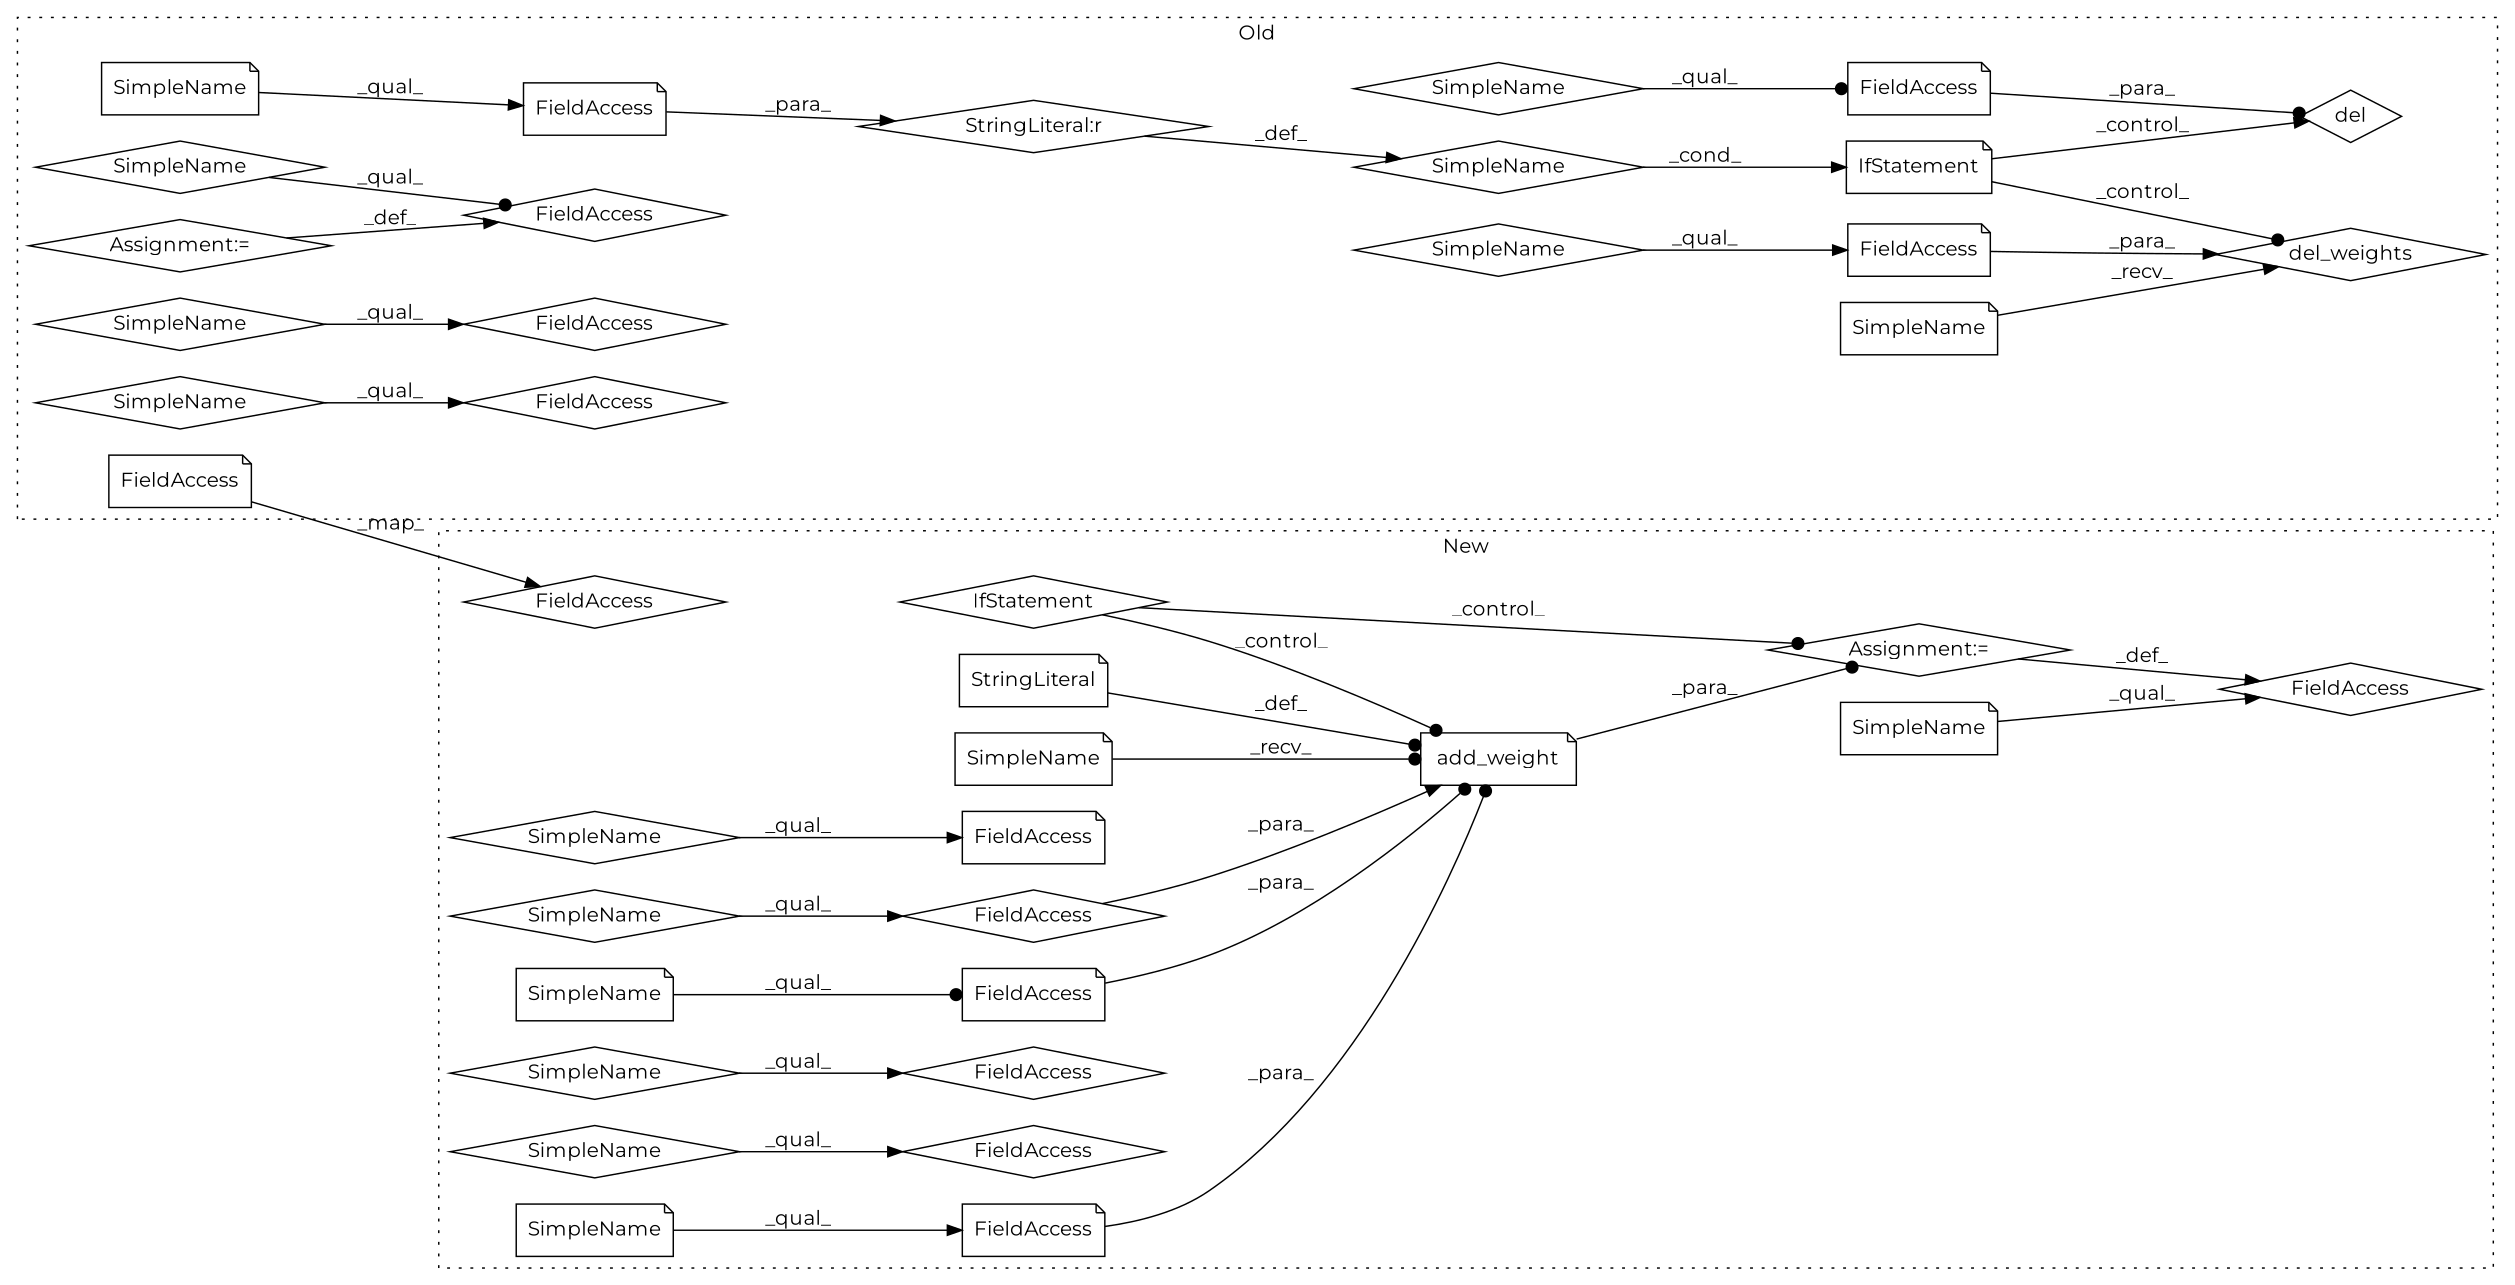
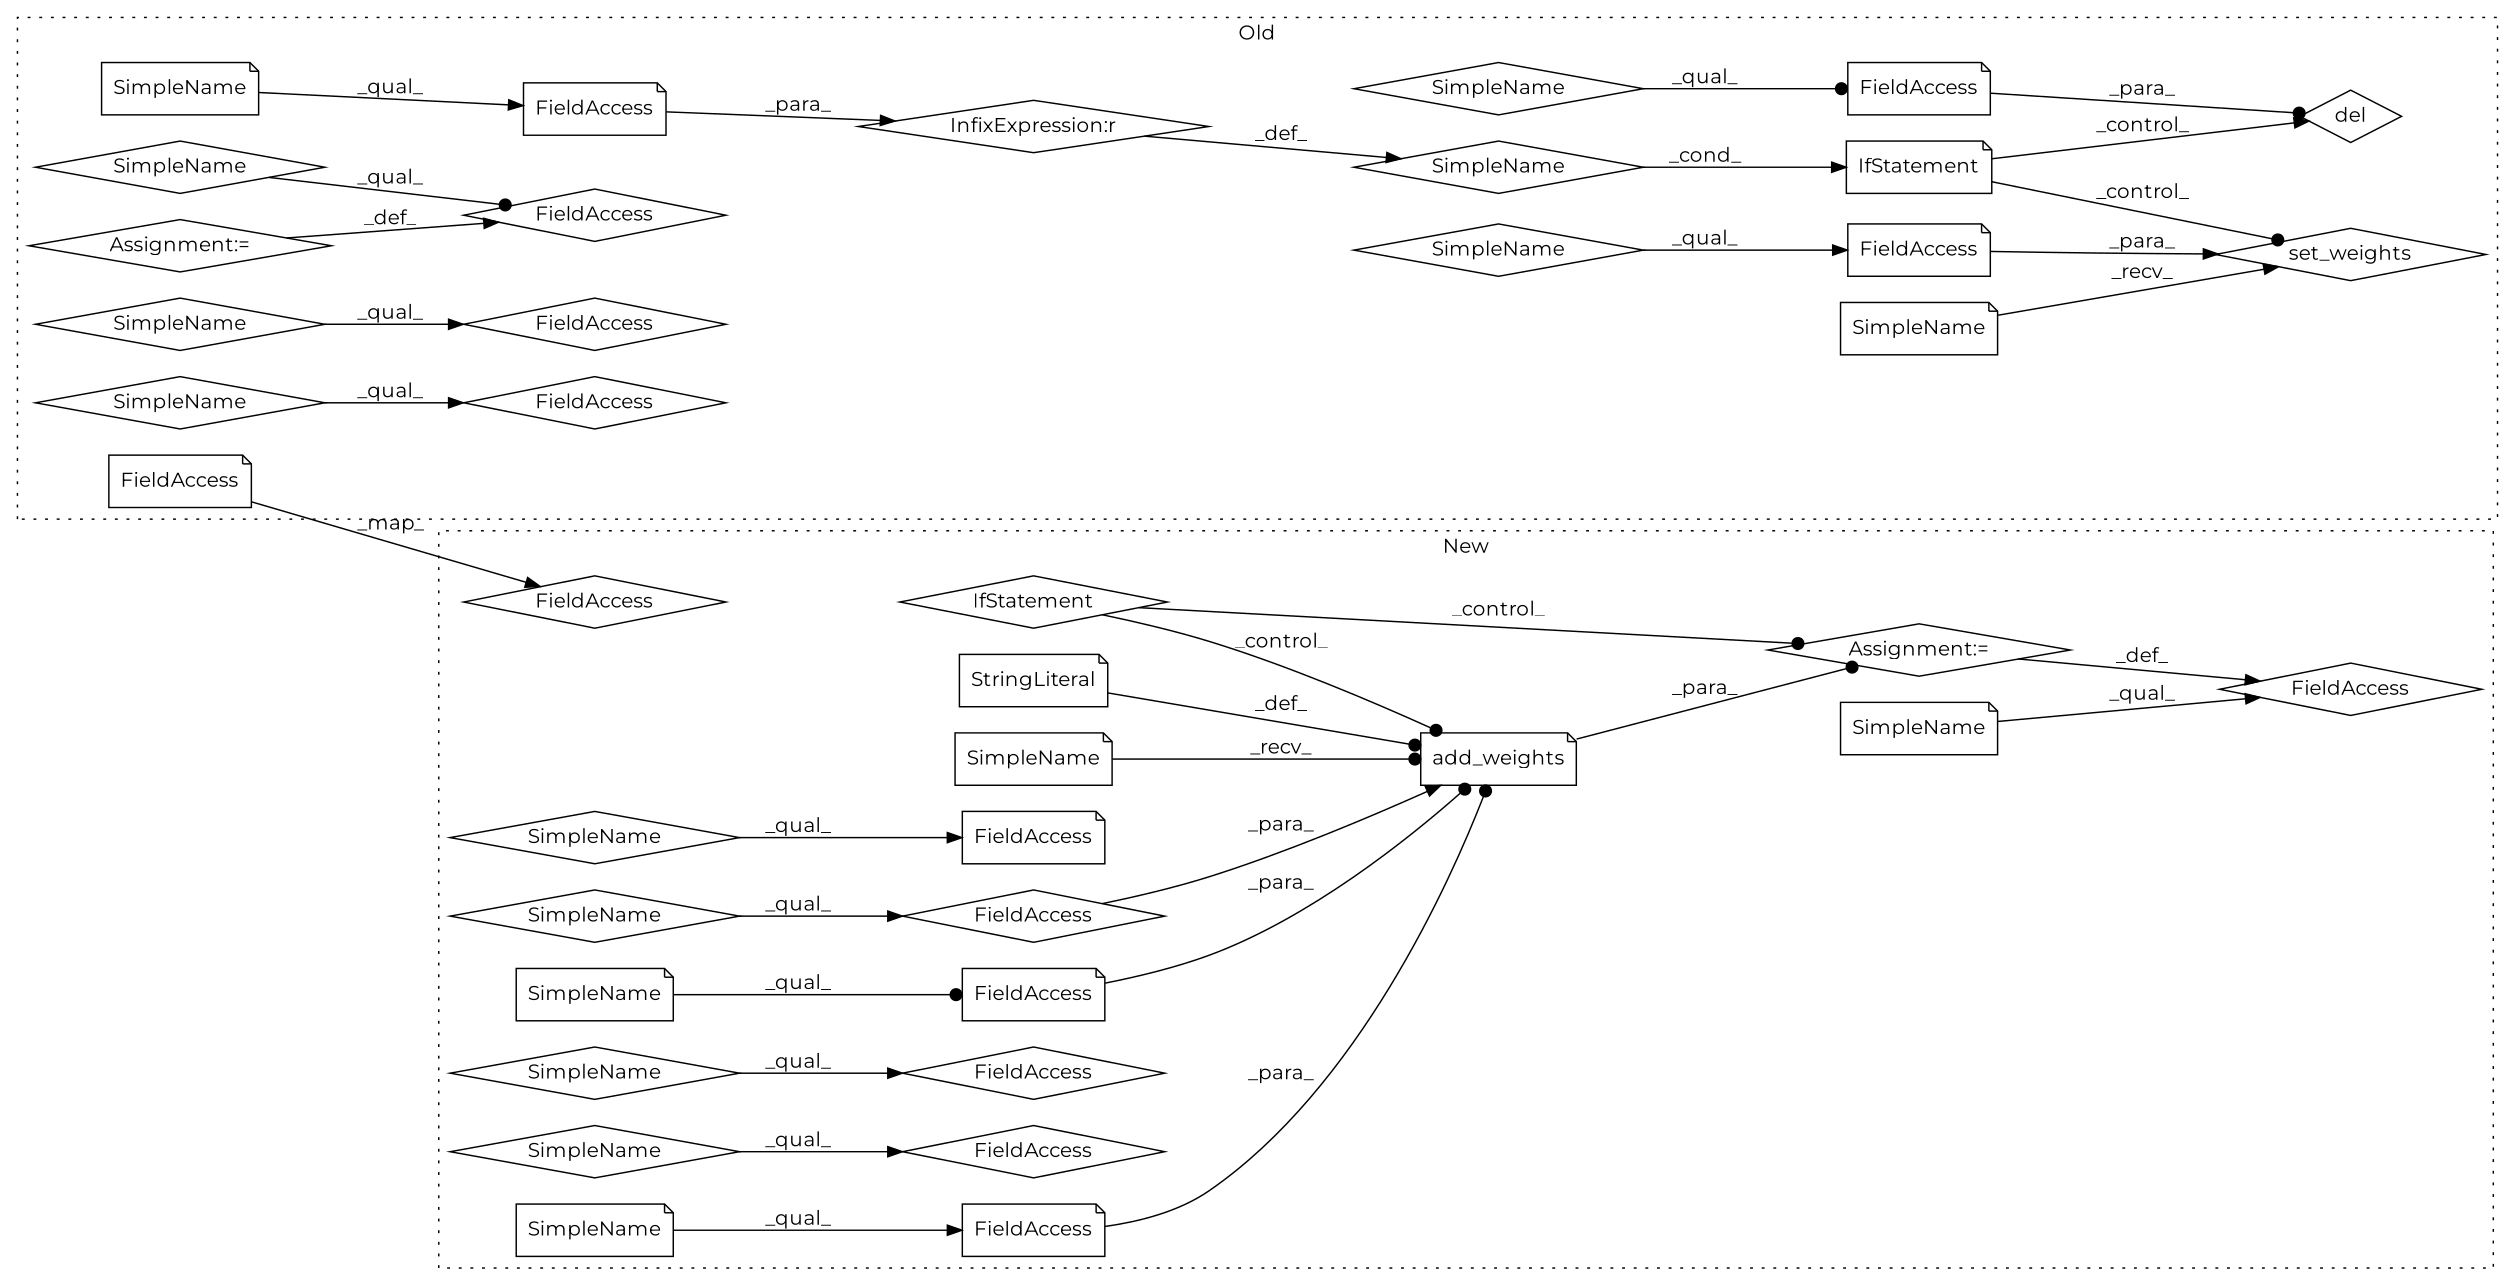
(1034, 127) -> (1034, 127)
(2351, 254) -> (2351, 254)
(1499, 759) -> (1499, 759)
